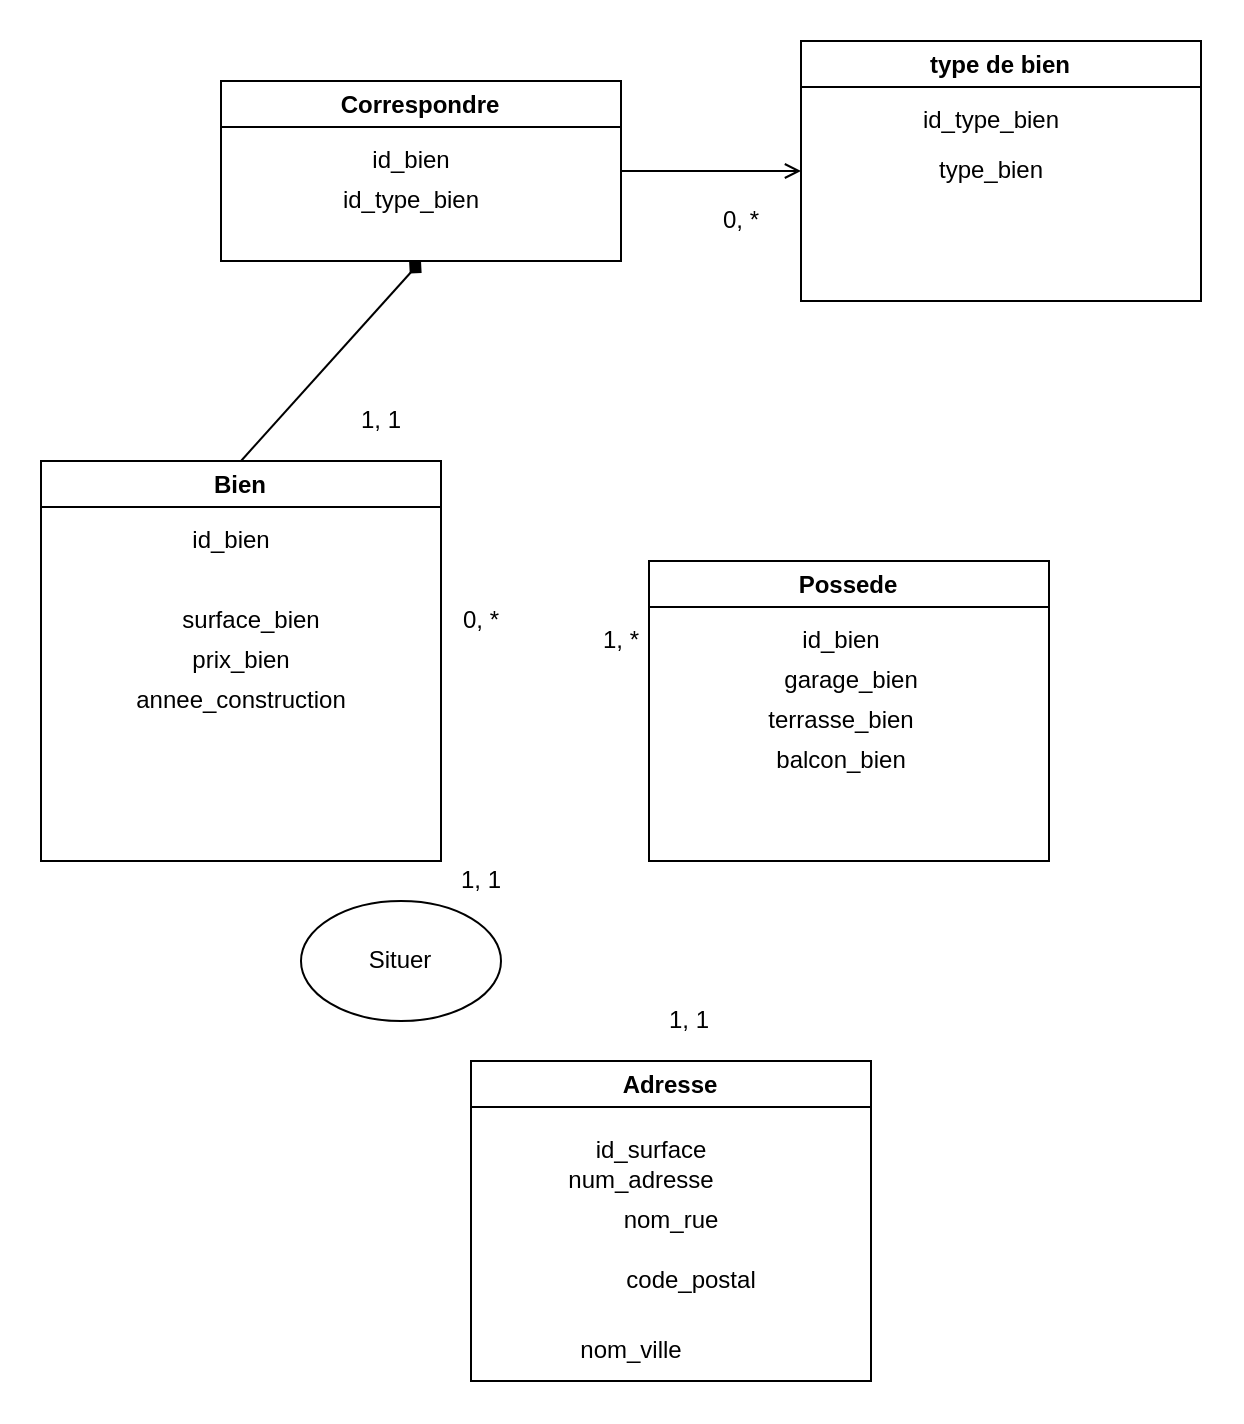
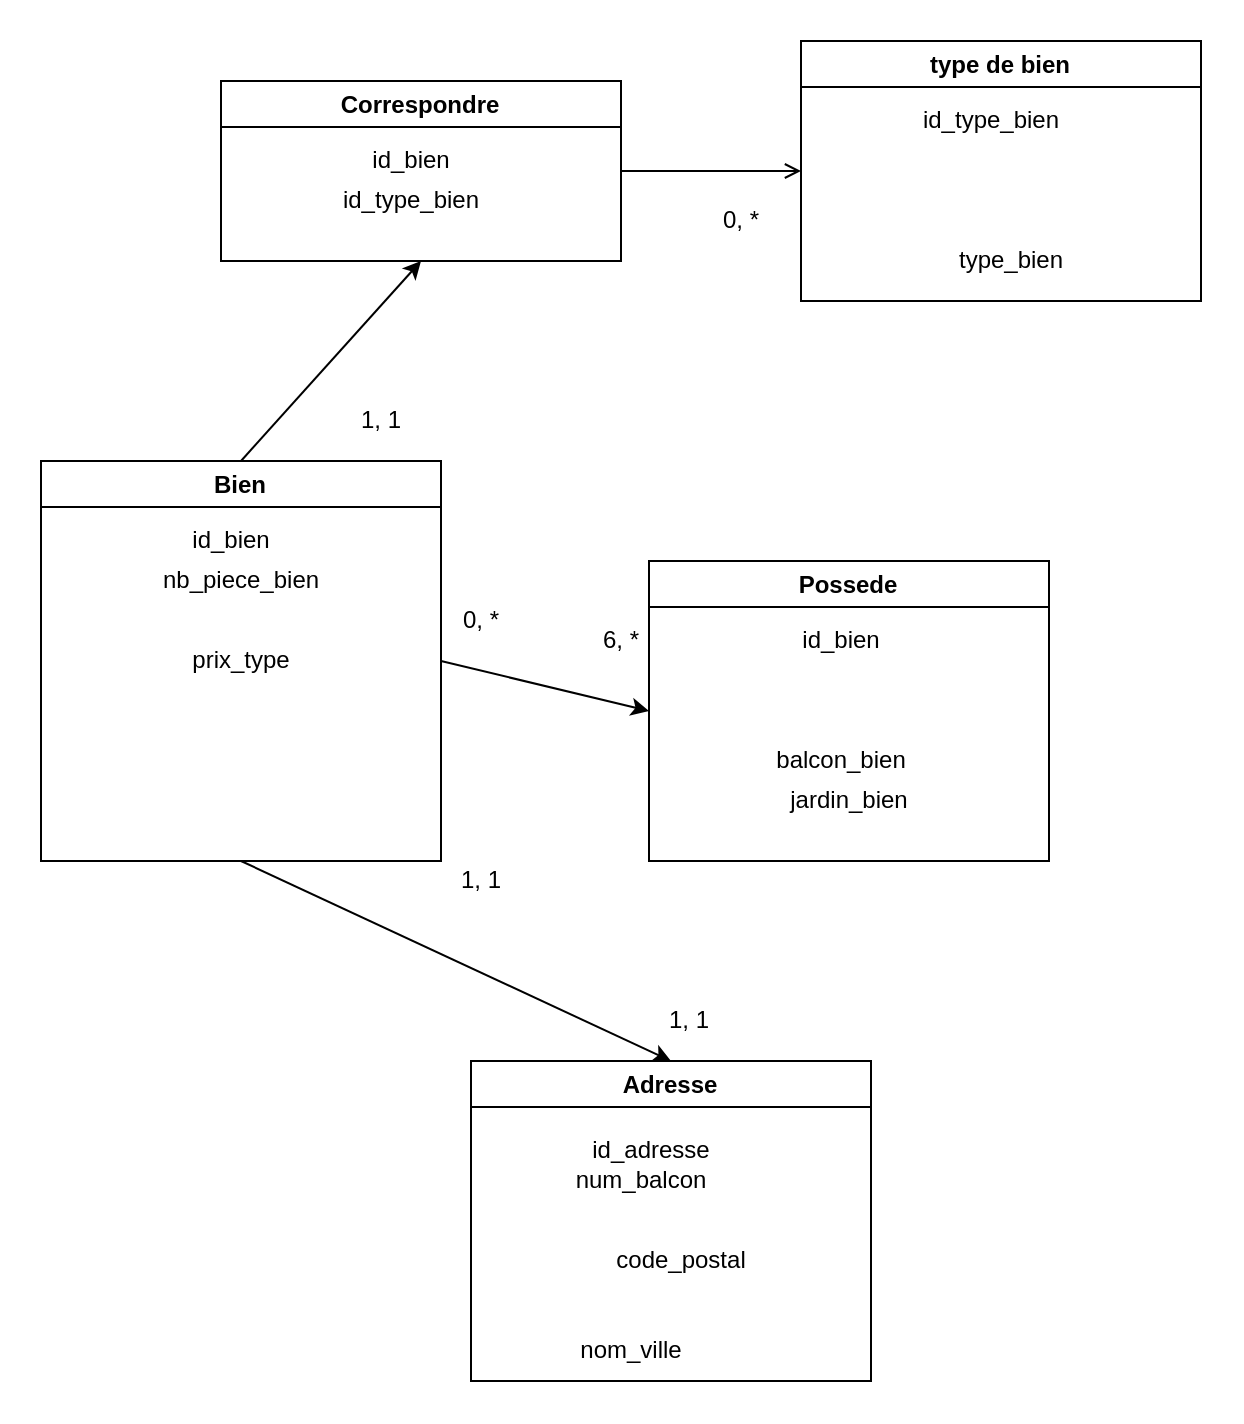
(991, 171) -> (1011, 261)
(411, 272) -> (411, 272)
none -> (241, 581)
(251, 621) -> none
(622, 641) -> (622, 641)
(242, 661) -> (242, 661)
(851, 681) -> none
none -> (540, 685)
(241, 701) -> none
(841, 721) -> none
none -> (849, 801)
none -> (454, 960)
(401, 961) -> none
(652, 1151) -> (652, 1151)
(642, 1181) -> (642, 1181)
(671, 1221) -> none
(691, 1281) -> (681, 1261)
